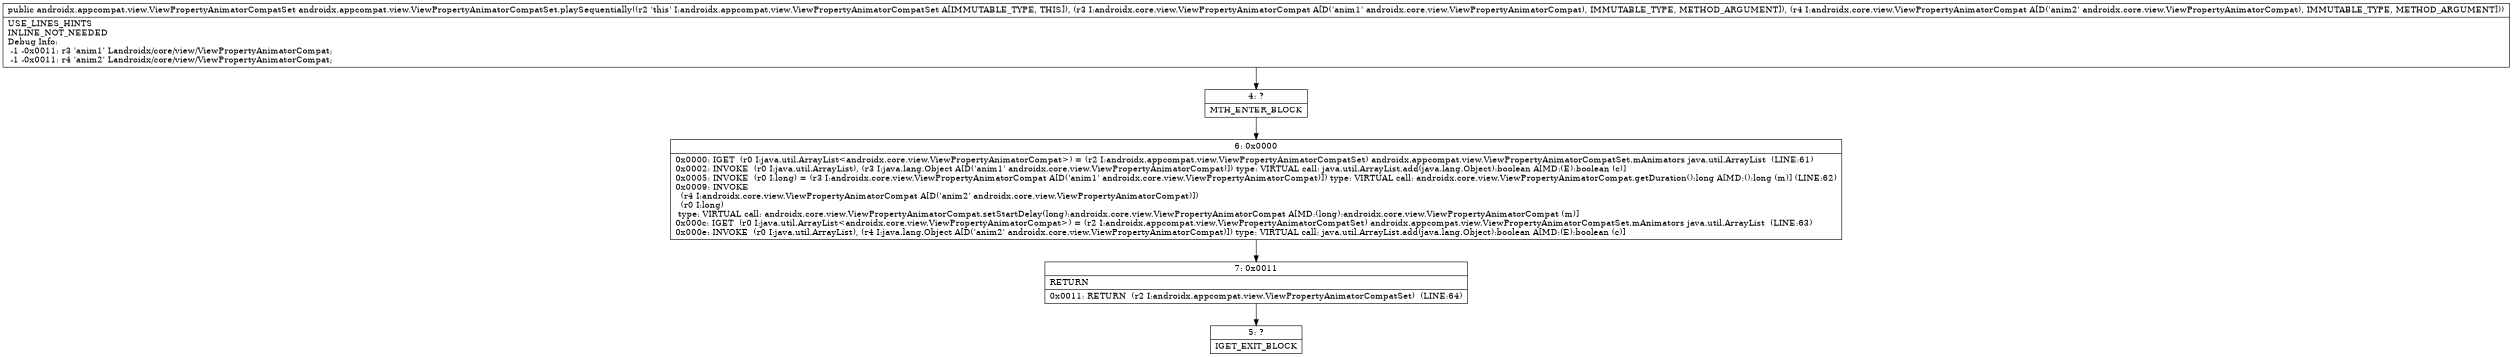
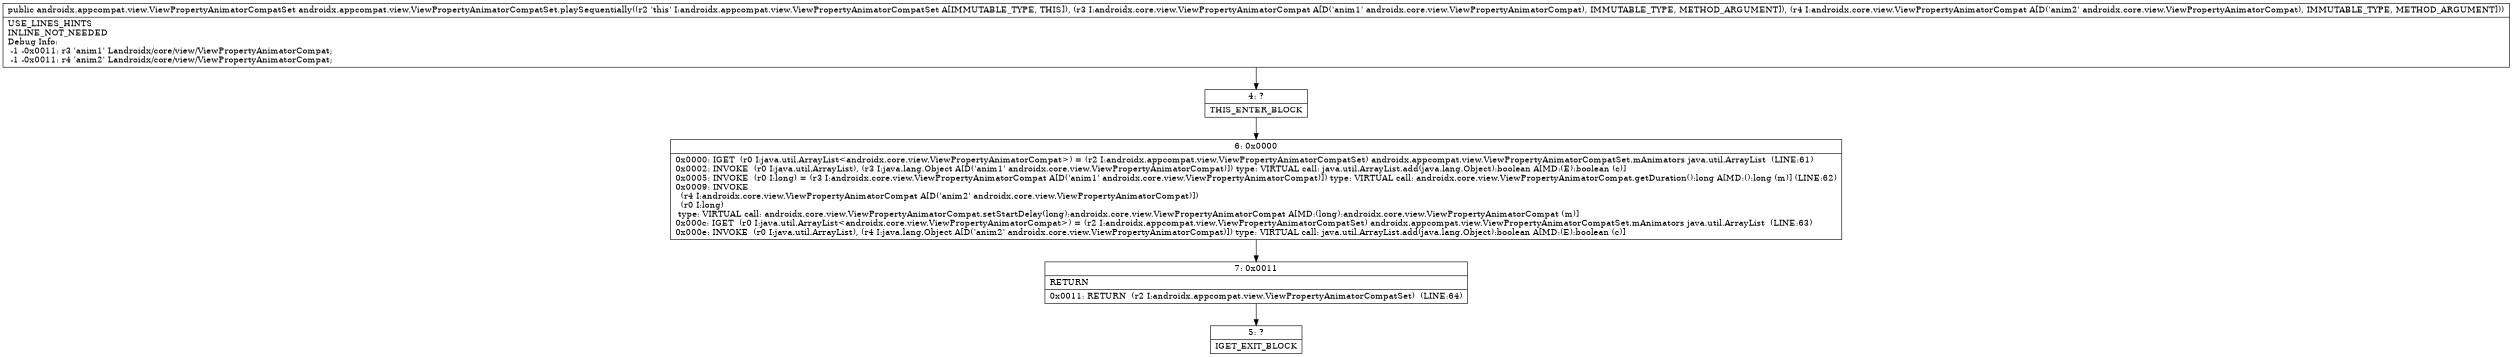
(1256, 110) -> (1256, 110)
